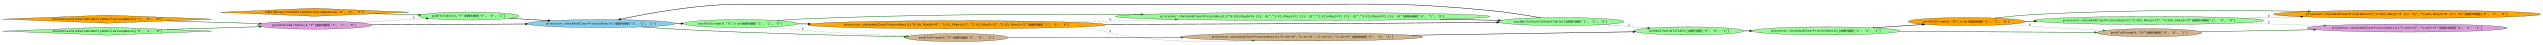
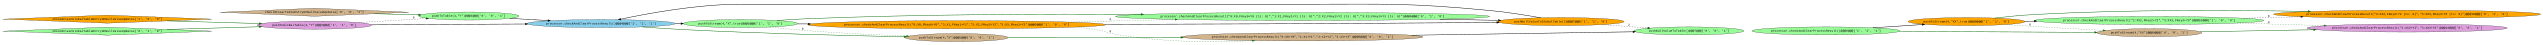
(314, 12) -> (314, 12)
(1561, 22) -> (1561, 22)
(1747, 31) -> none
